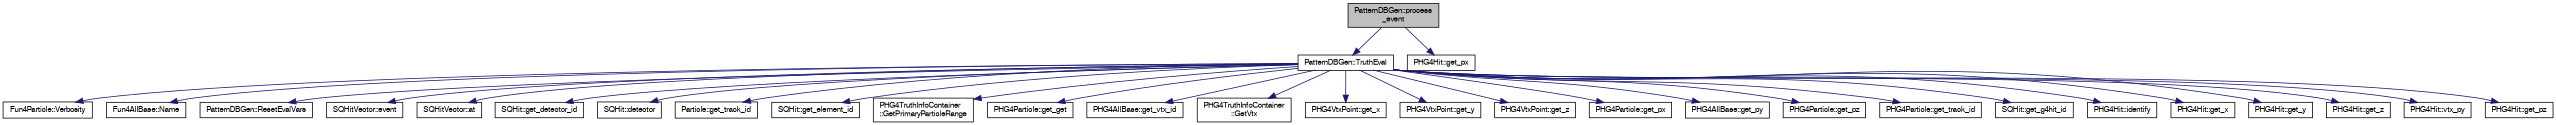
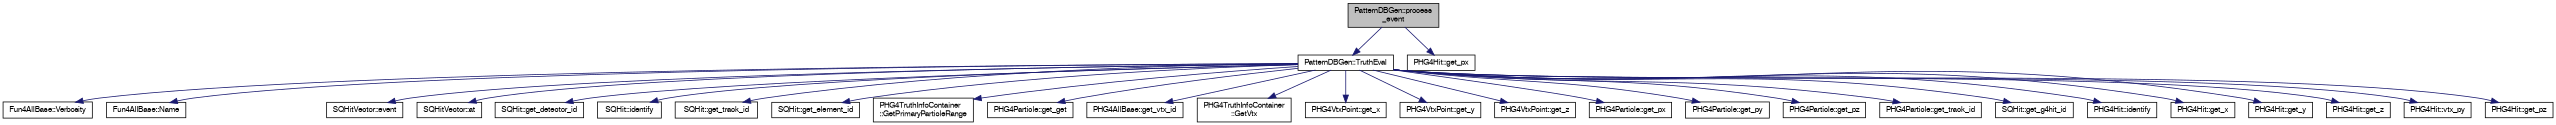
(48, 110) -> (48, 110)
(256, 110) -> none
(629, 110) -> (629, 110)
(716, 110) -> (716, 110)
(1727, 110) -> (1727, 110)
